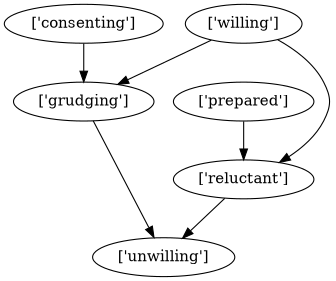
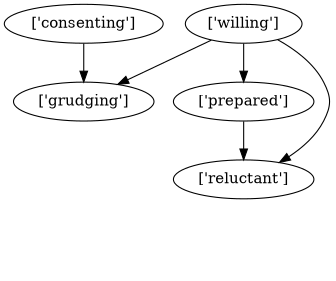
none -> (244, 57)
(164, 257) -> none
